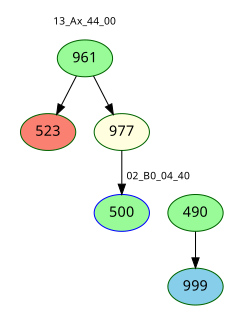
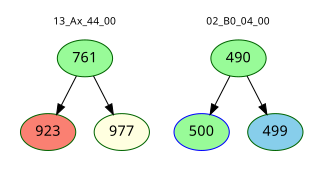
(85, 58) -> (85, 58)
(48, 132) -> (48, 132)
(122, 173) -> (222, 91)
(159, 177) -> (239, 22)
(196, 287) -> (275, 132)
